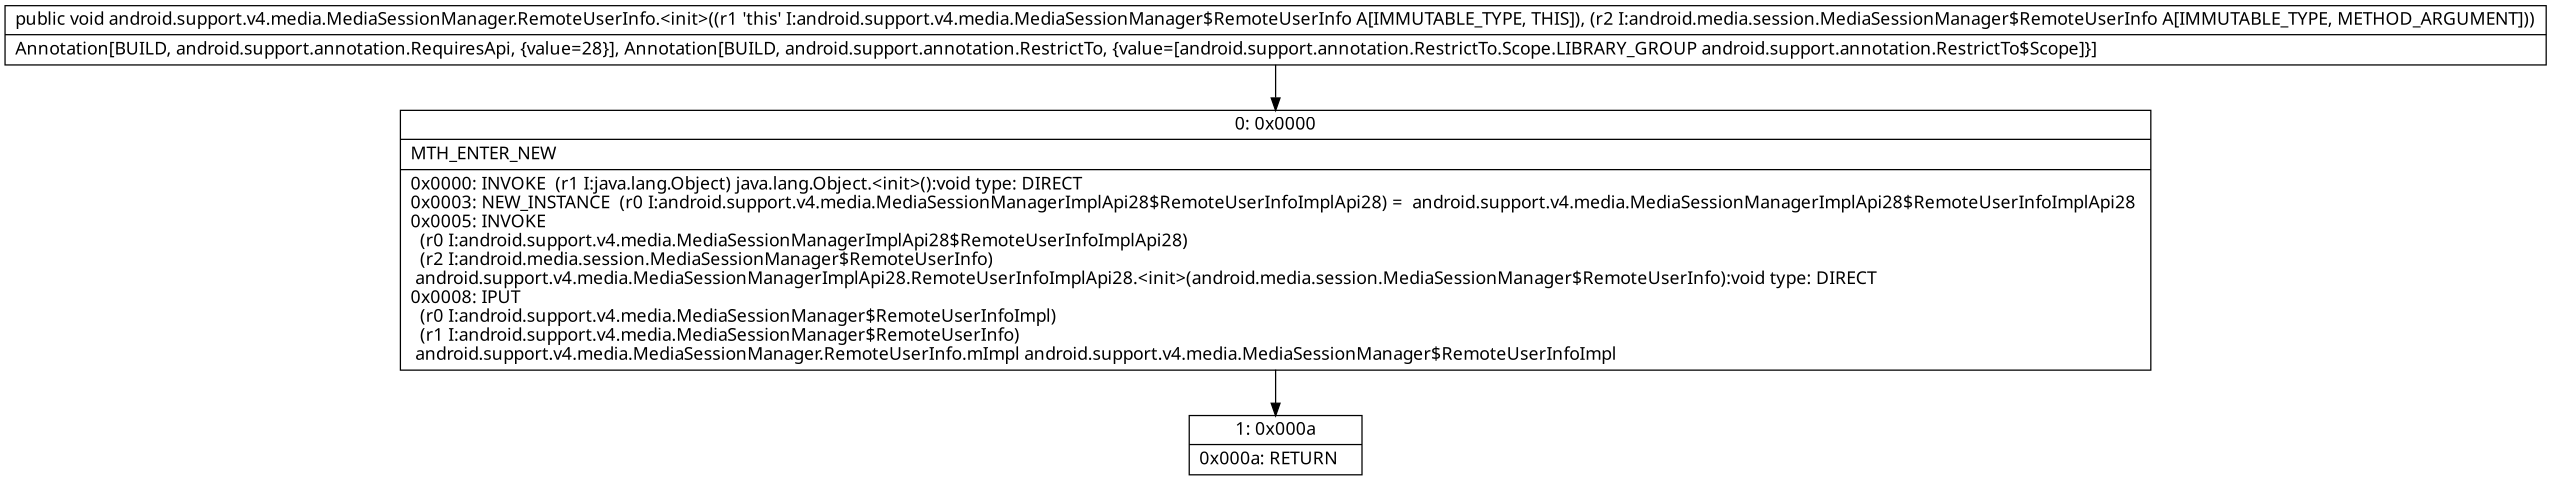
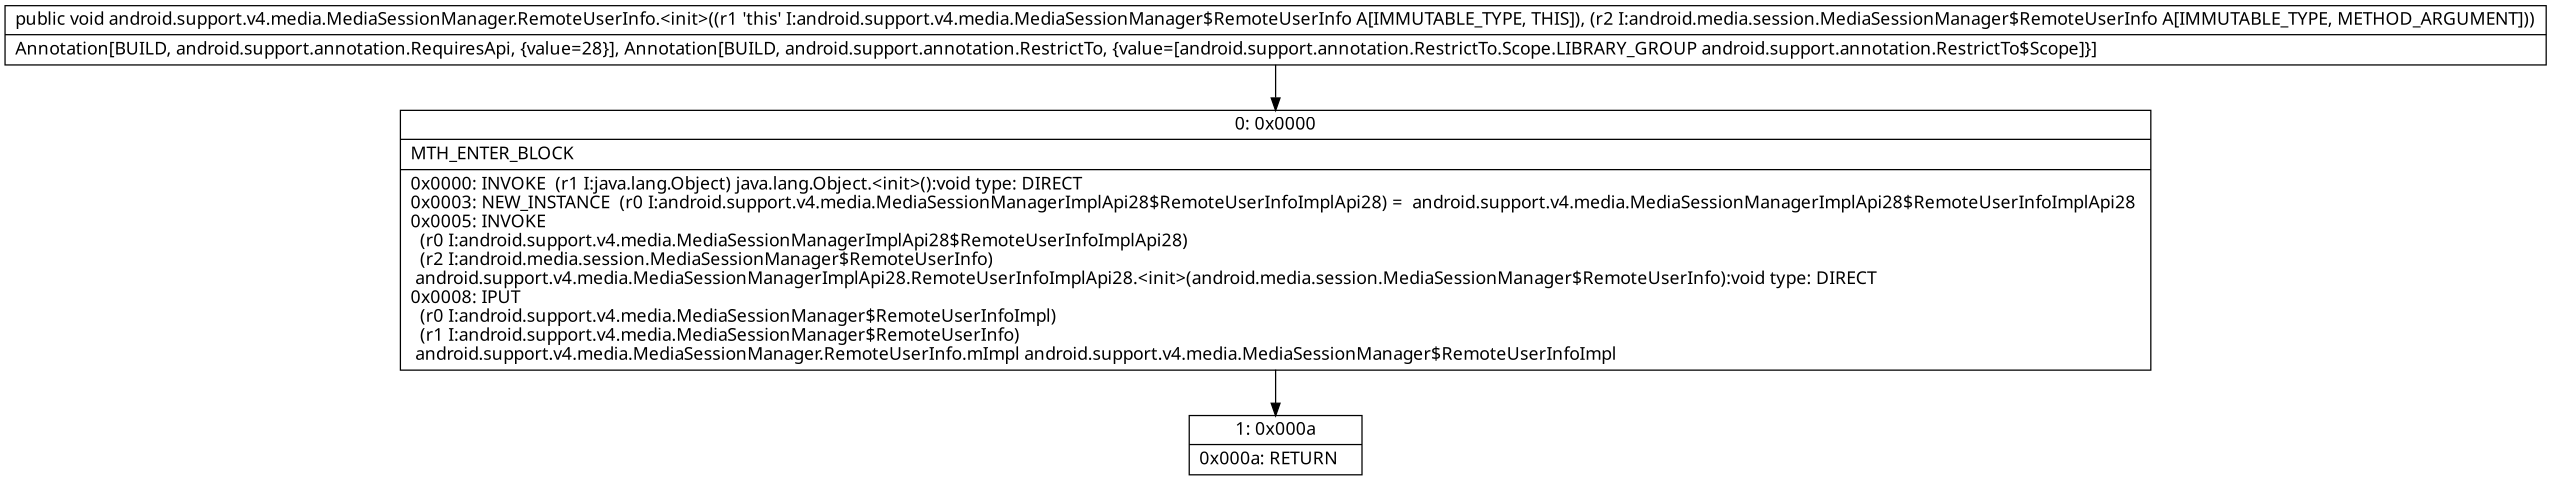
(484, 154) -> (492, 154)
